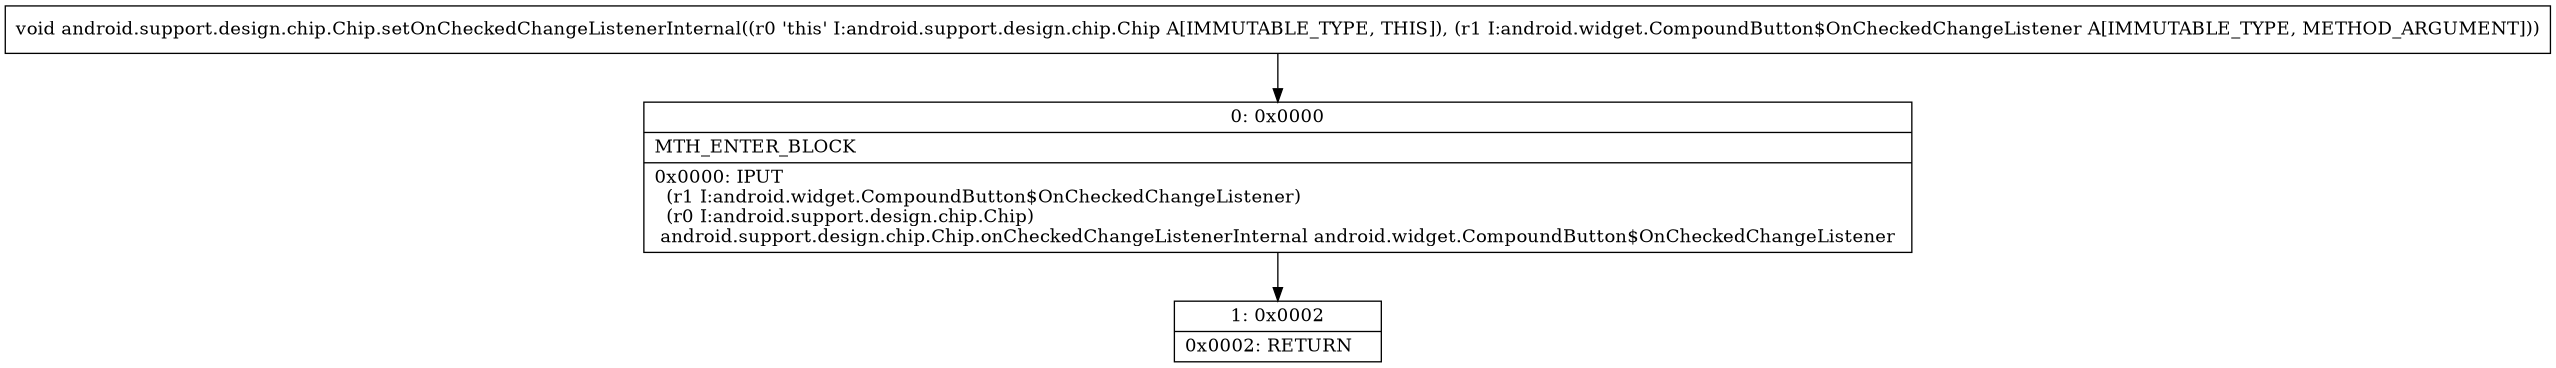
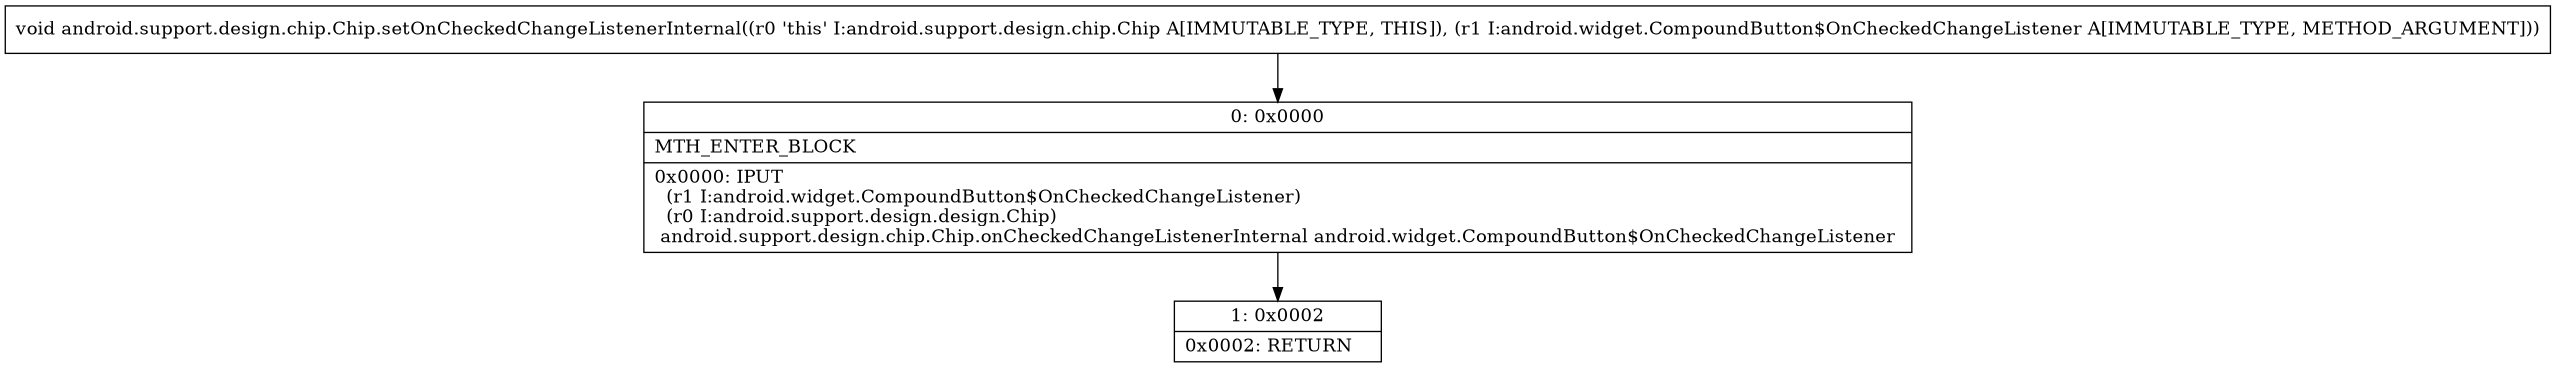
(845, 217) -> (856, 217)
